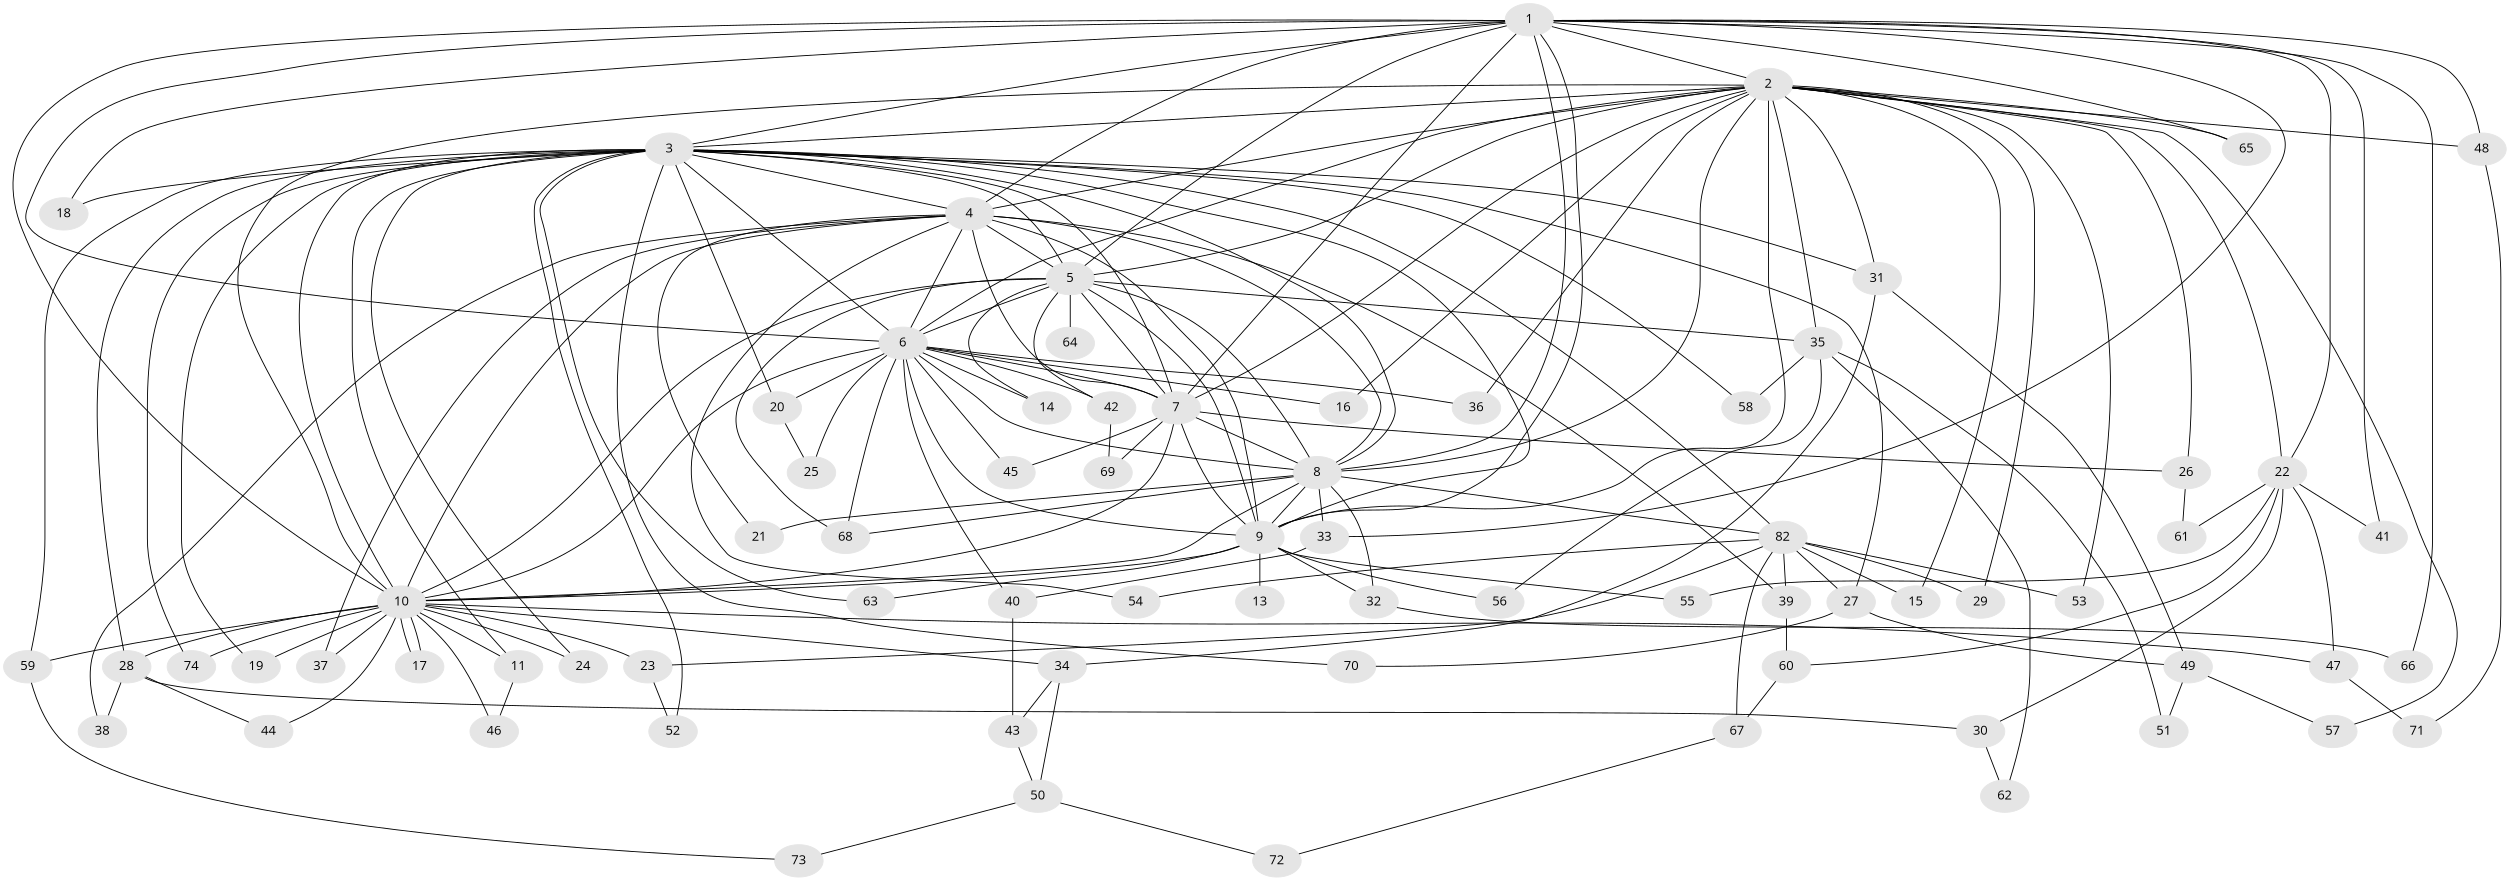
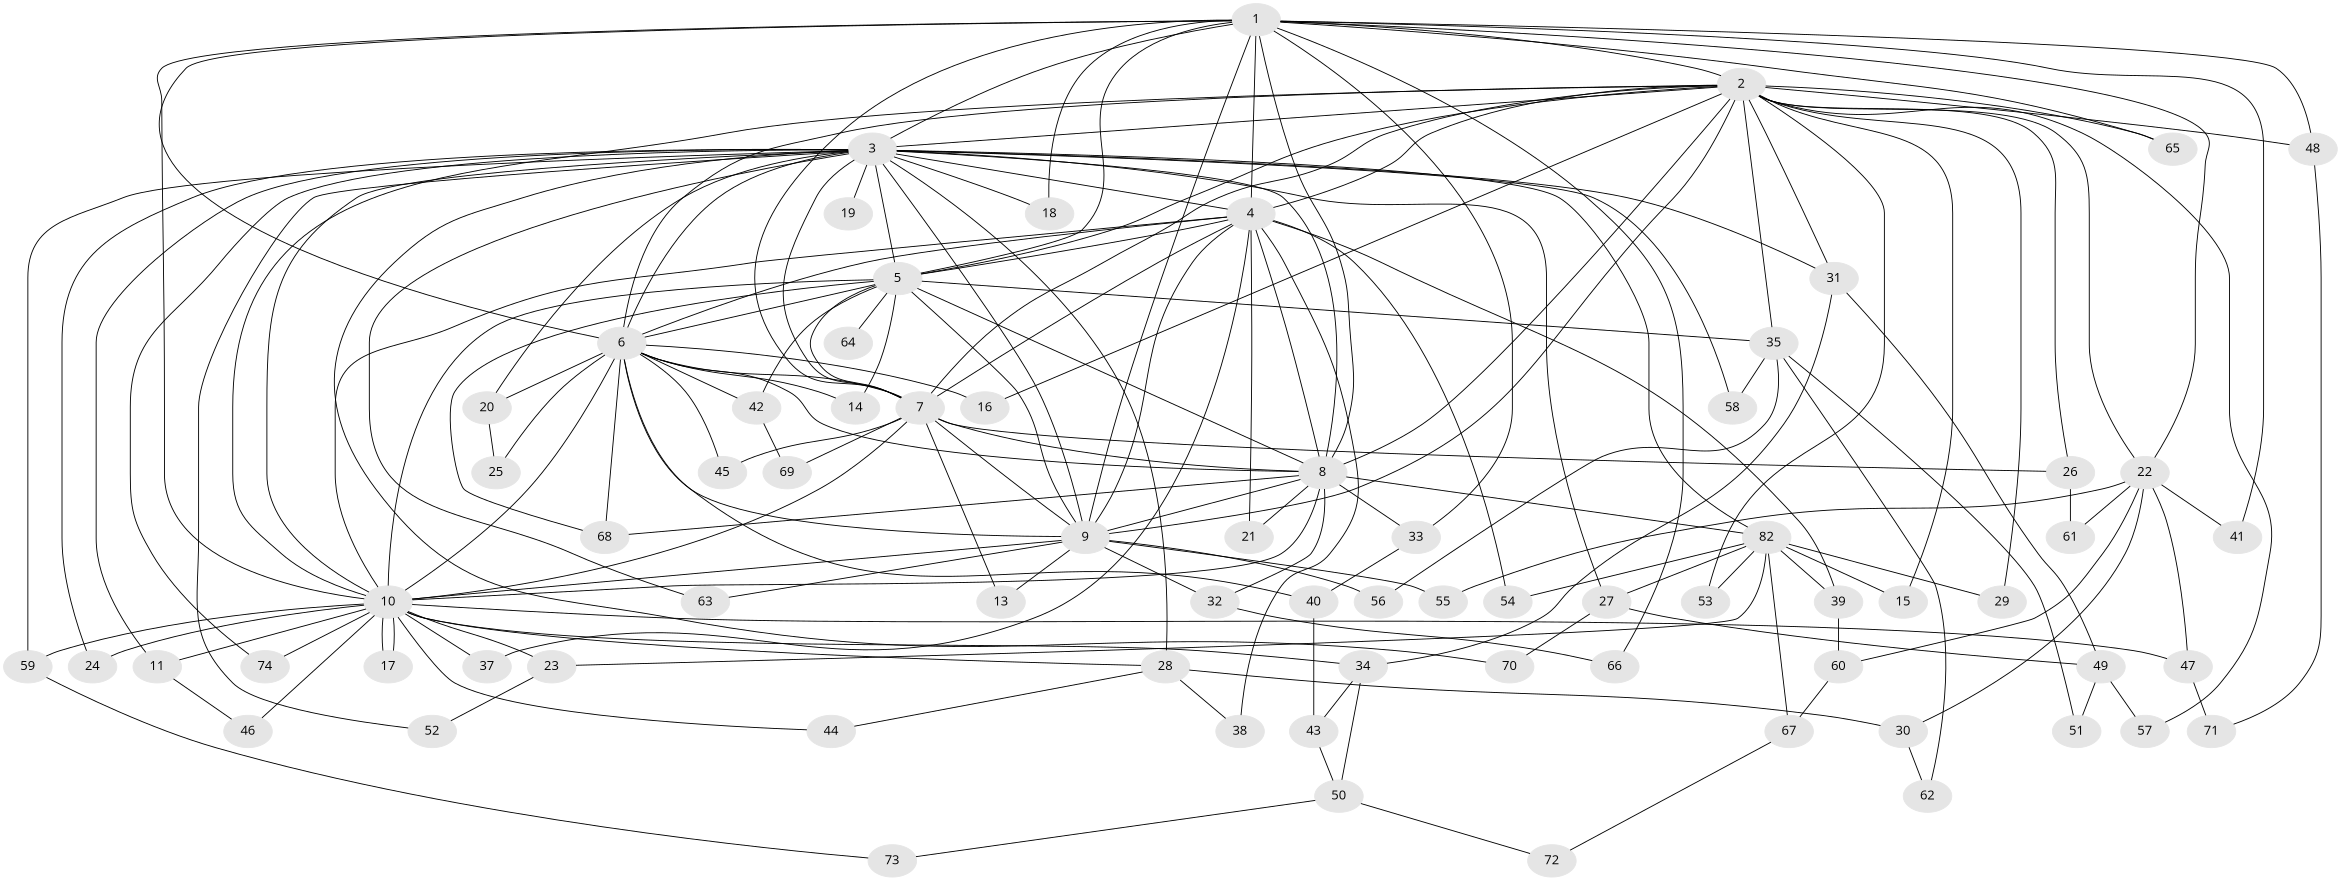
(1476, 408) -> none
none -> (957, 497)
(325, 634) -> none
